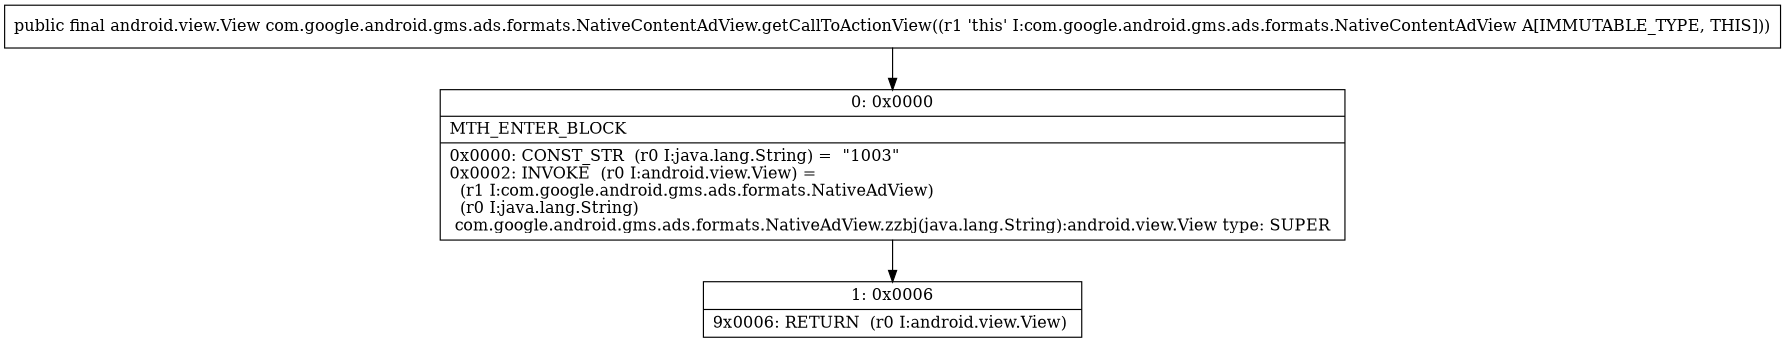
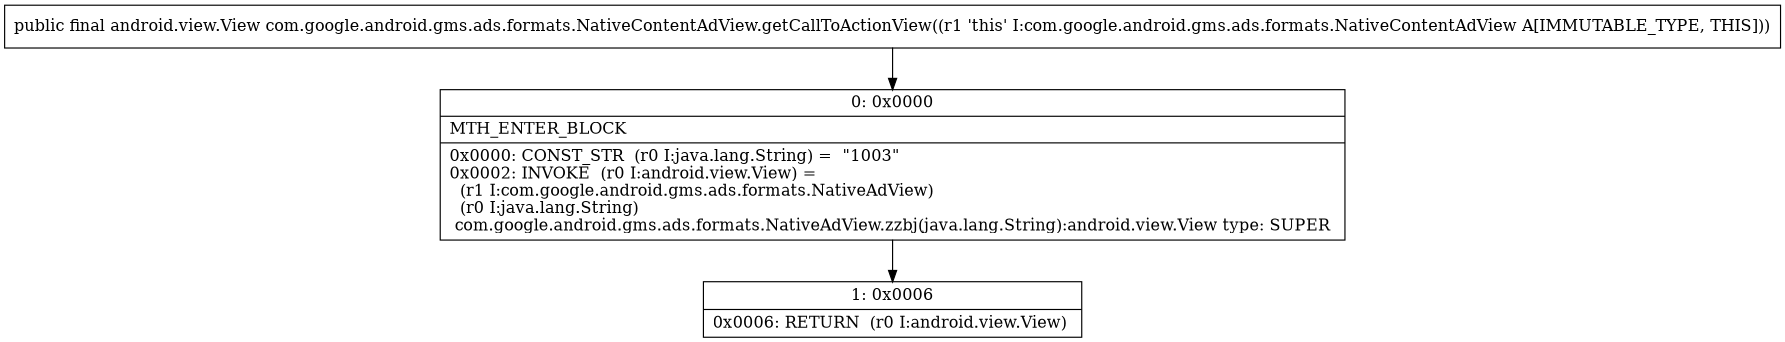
(893, 323) -> (893, 323)
